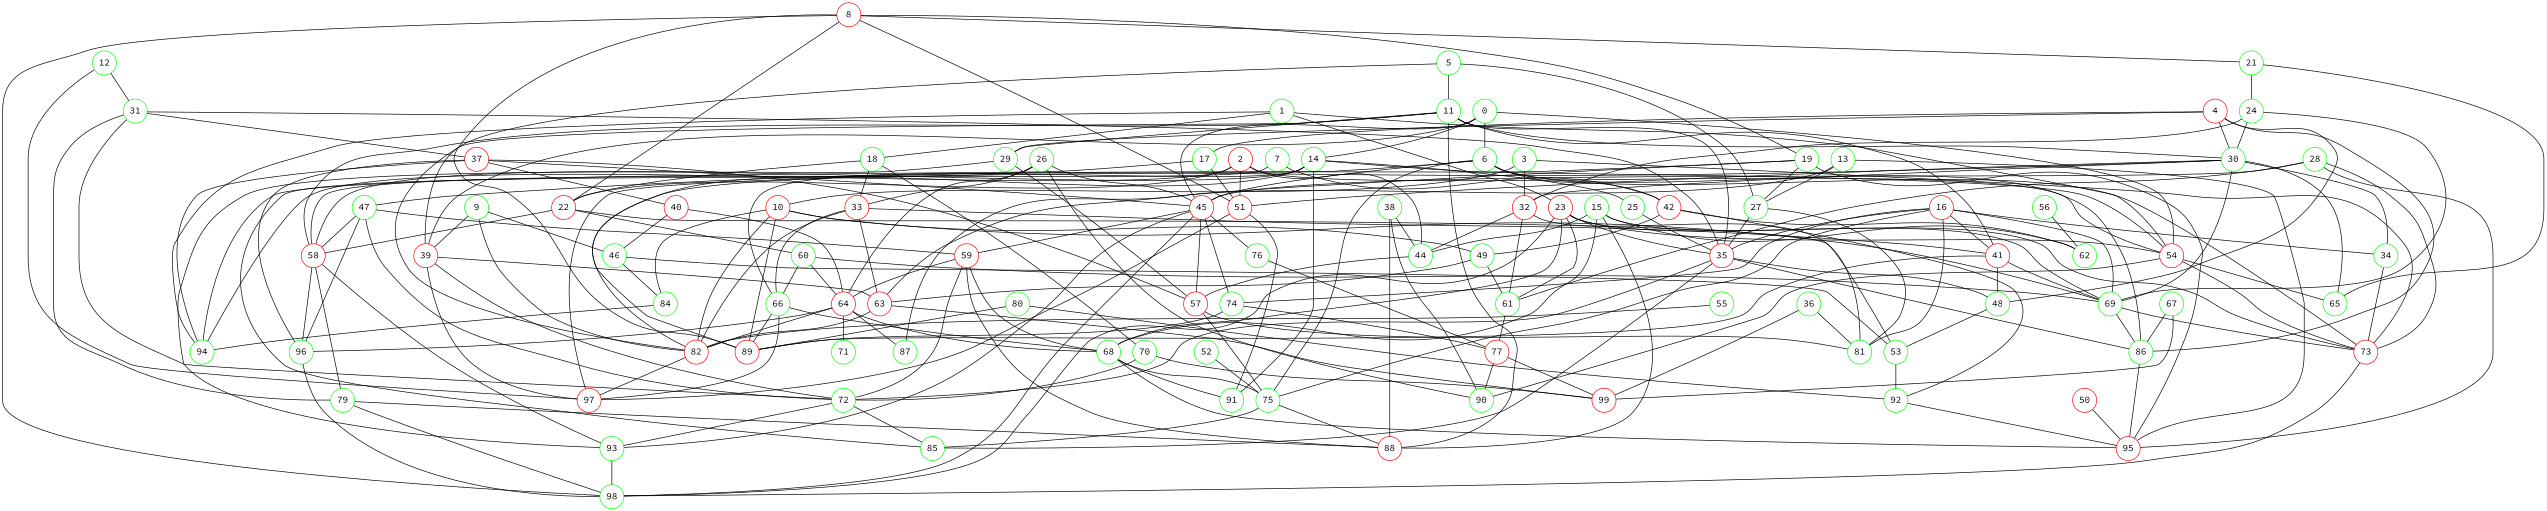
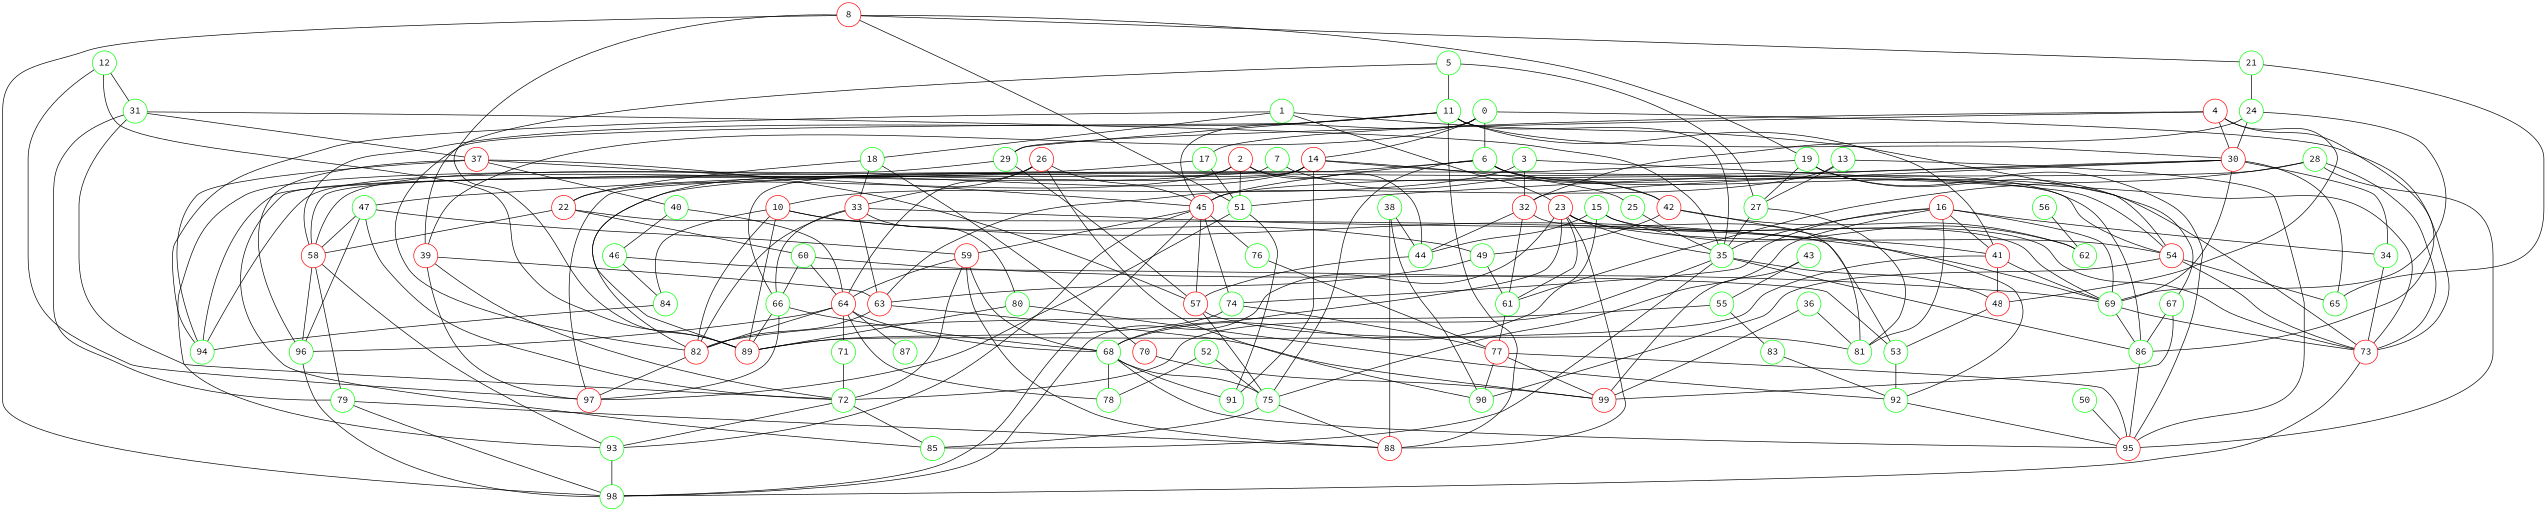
(706, 111) -> none
(1858, 139) -> (2065, 126)
(1042, 159) -> (1042, 159)
(1313, 159) -> (1313, 159)
(2233, 159) -> (2233, 159)
(1313, 186) -> (2038, 180)
none -> (503, 204)
(477, 208) -> none
(676, 208) -> (676, 208)
(1240, 208) -> (1240, 208)
none -> (976, 238)
(1722, 256) -> (1722, 256)
none -> (1809, 256)
(1998, 304) -> (1998, 304)
(1145, 352) -> (1145, 352)
none -> (1773, 352)
none -> (1834, 369)
(1068, 381) -> (844, 376)
none -> (1109, 400)
(2085, 400) -> (2085, 400)
(1621, 420) -> (1614, 418)
